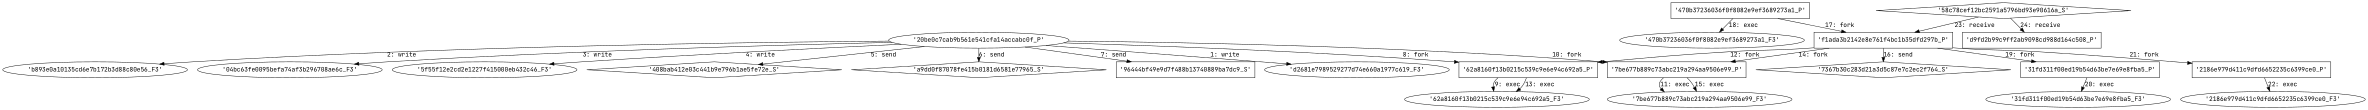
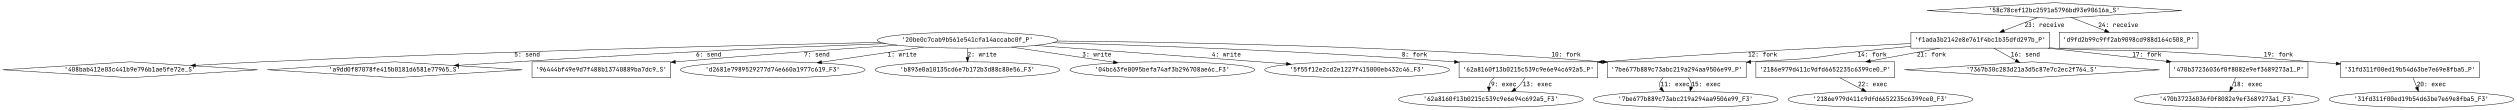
(1810, 25) -> (2107, 55)
